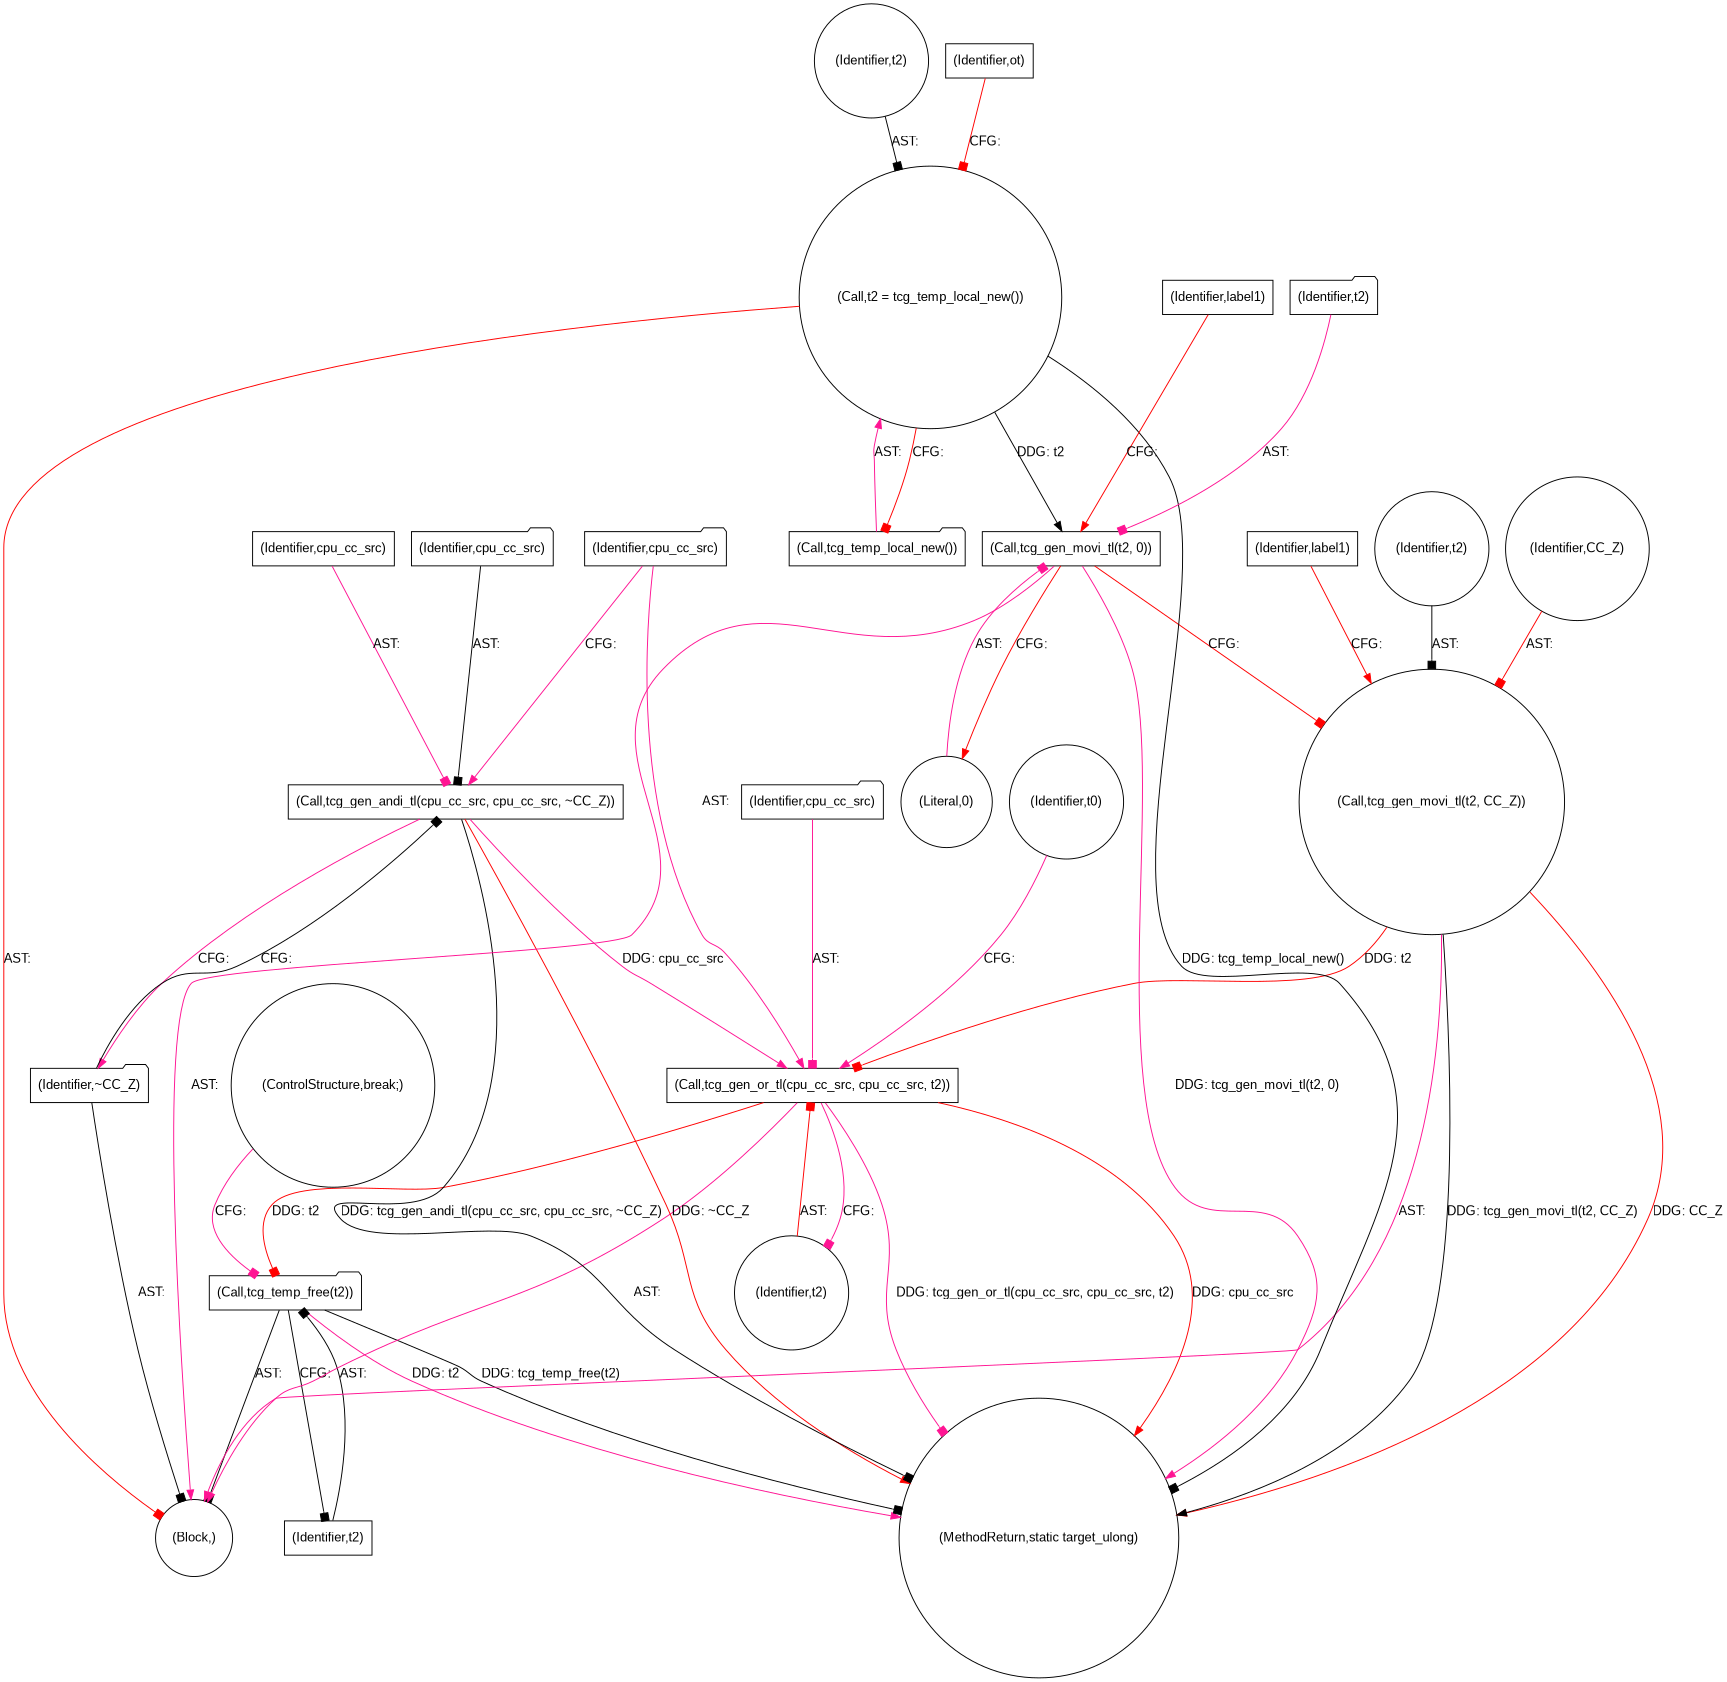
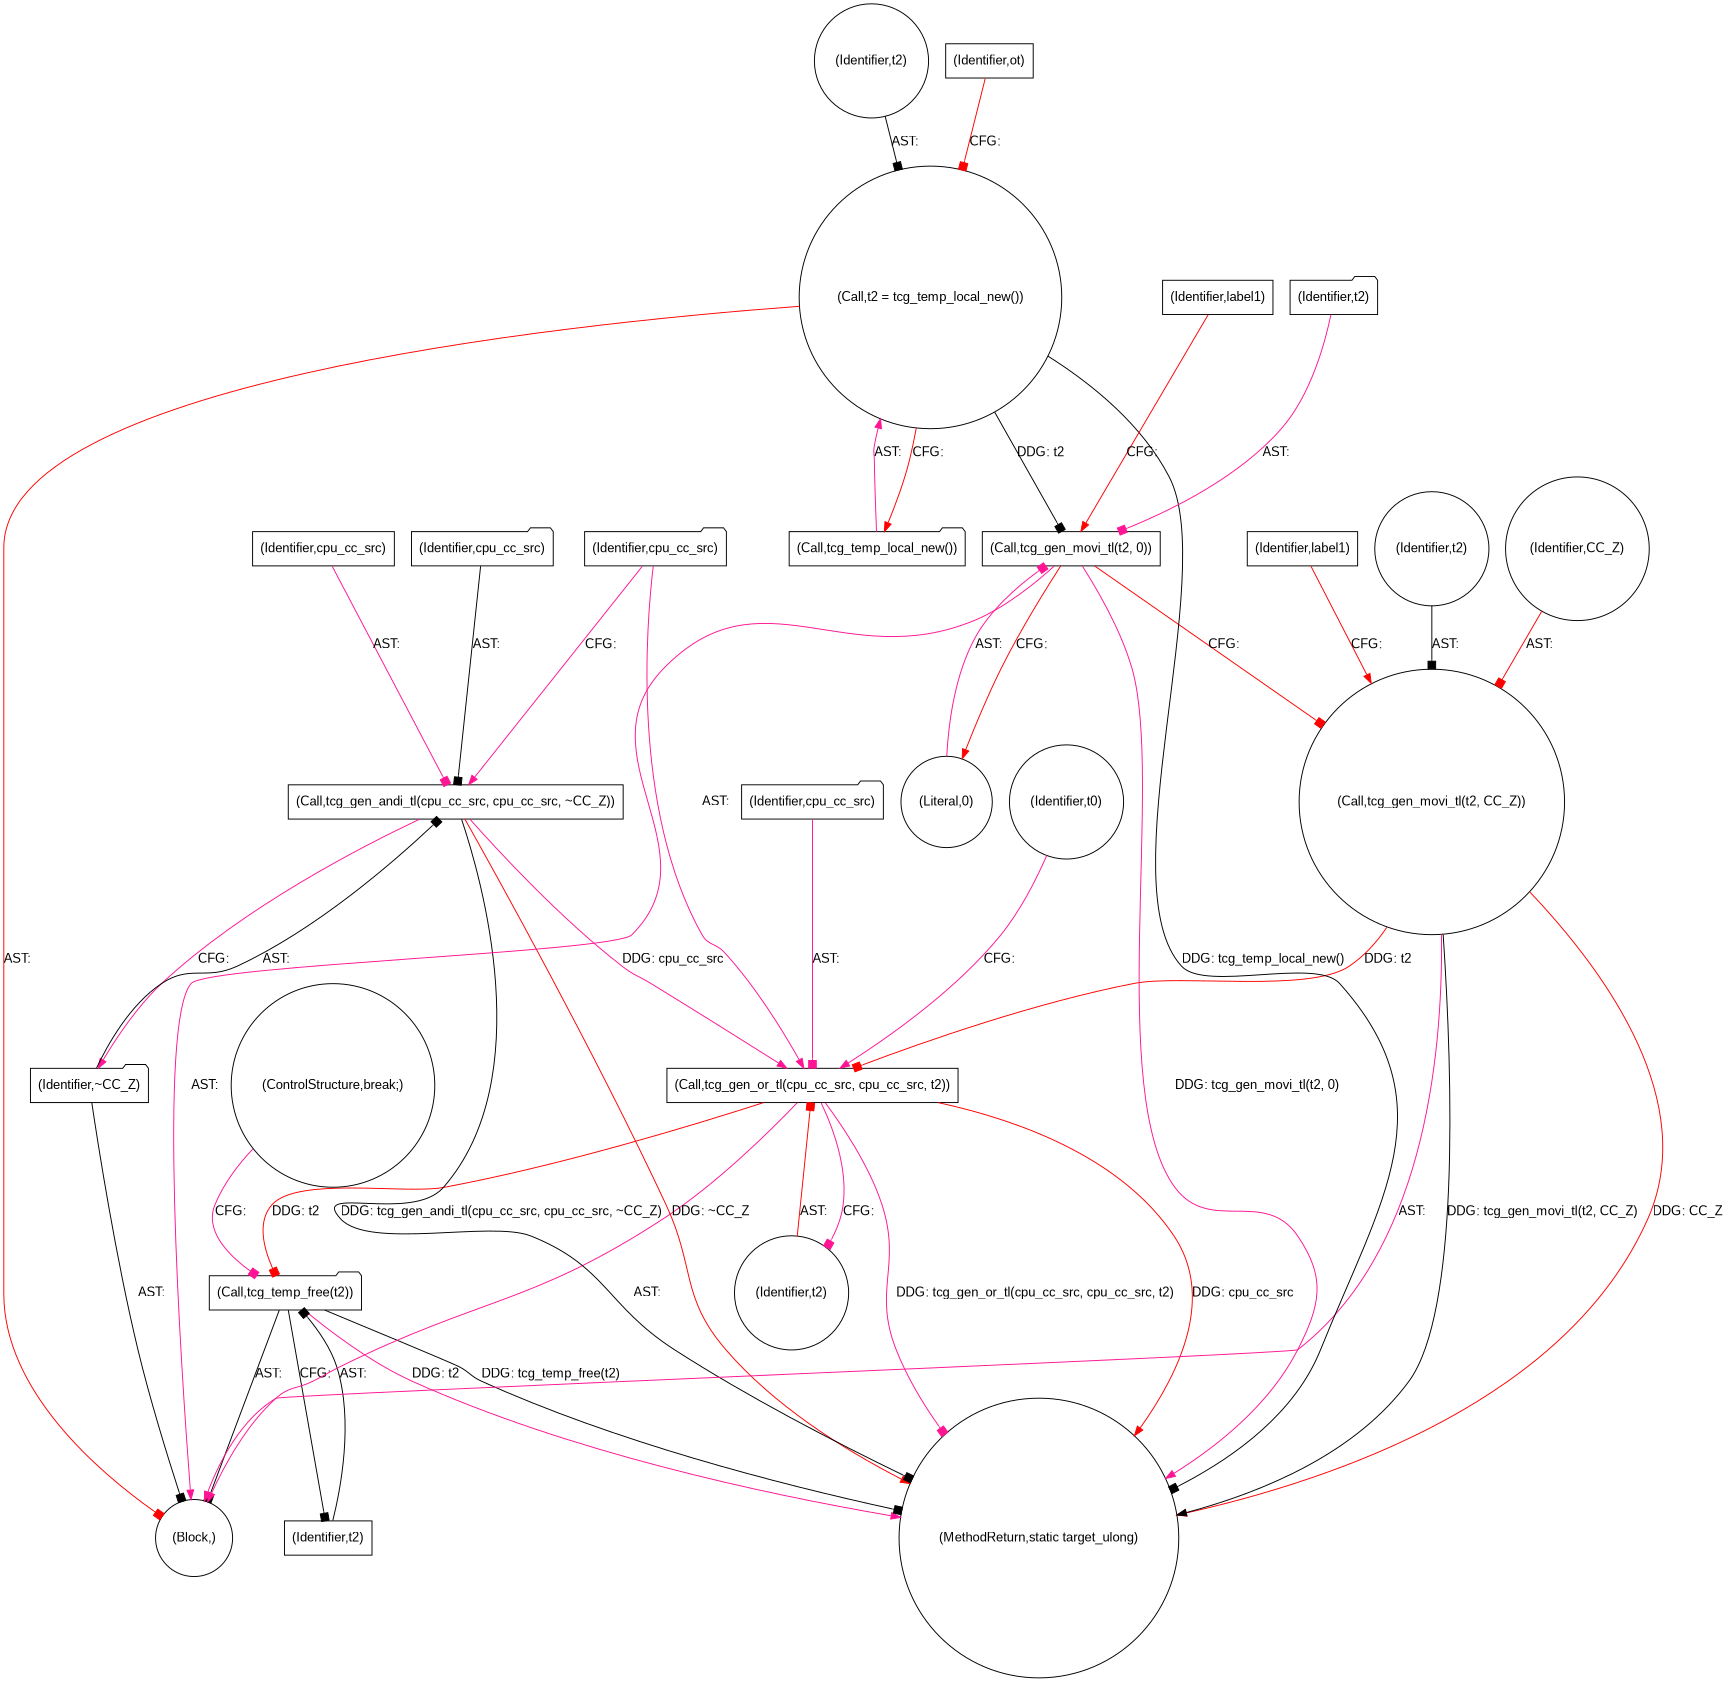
(1026, 467) -> (1026, 467)
(905, 476) -> (905, 476)
(278, 959) -> (278, 959)
